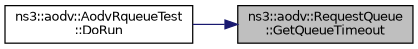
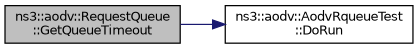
(209, 24) -> (196, 24)
